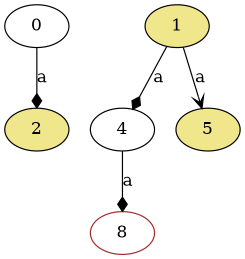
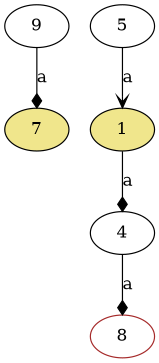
(37, 26) -> (37, 26)
(191, 72) -> (122, 72)
(37, 130) -> (37, 130)
(208, 130) -> (122, 26)
